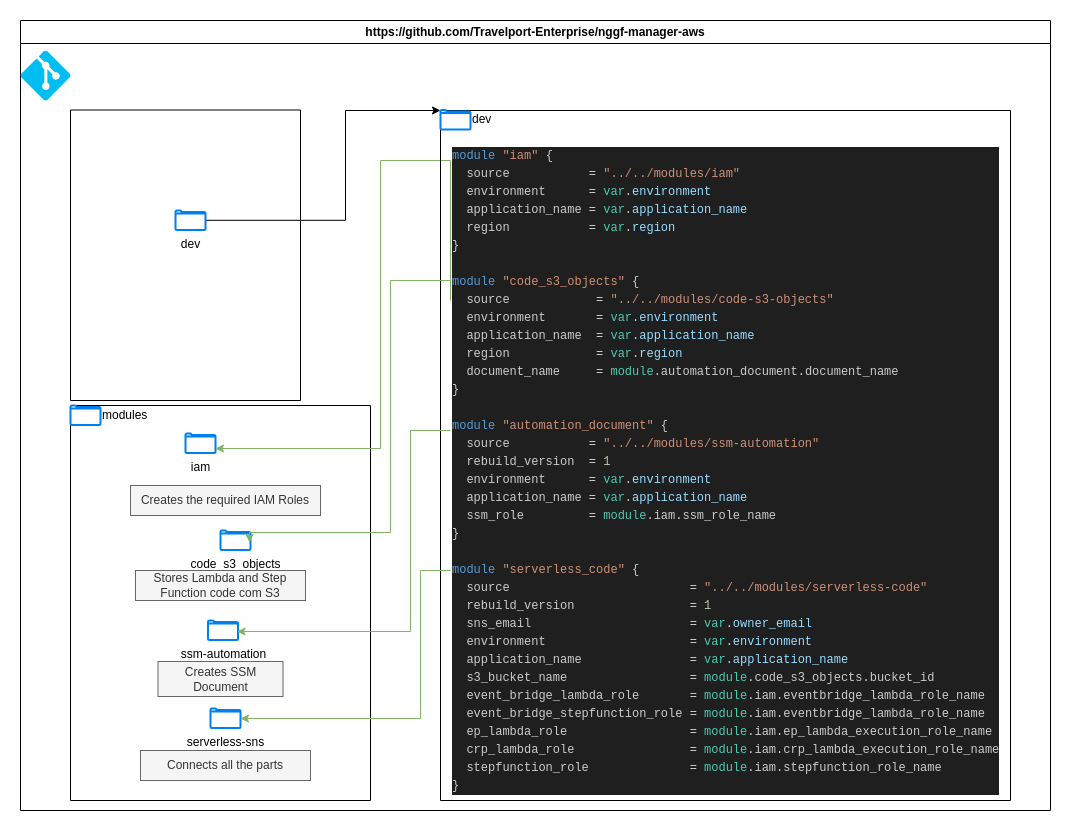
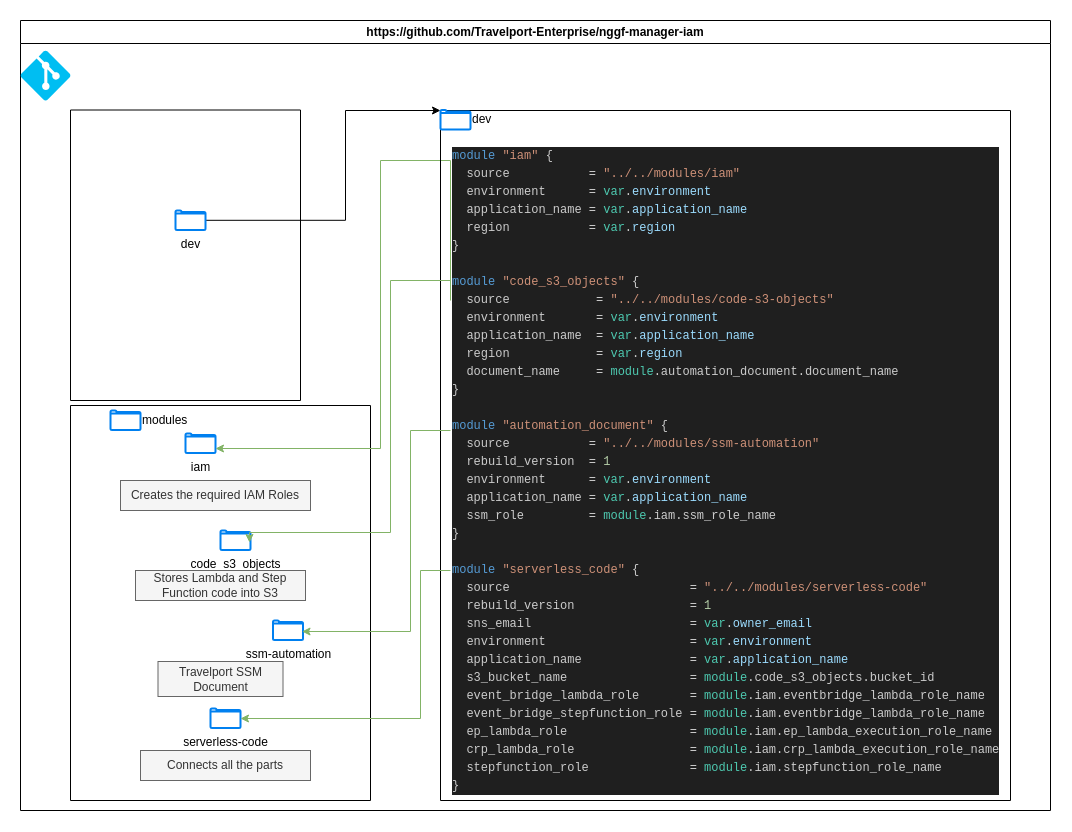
(536, 33) -> (536, 33)
(86, 415) -> (126, 420)
(226, 501) -> (216, 496)
(221, 586) -> (221, 586)
(223, 630) -> (288, 630)
(221, 680) -> (221, 680)
(226, 743) -> (226, 743)
